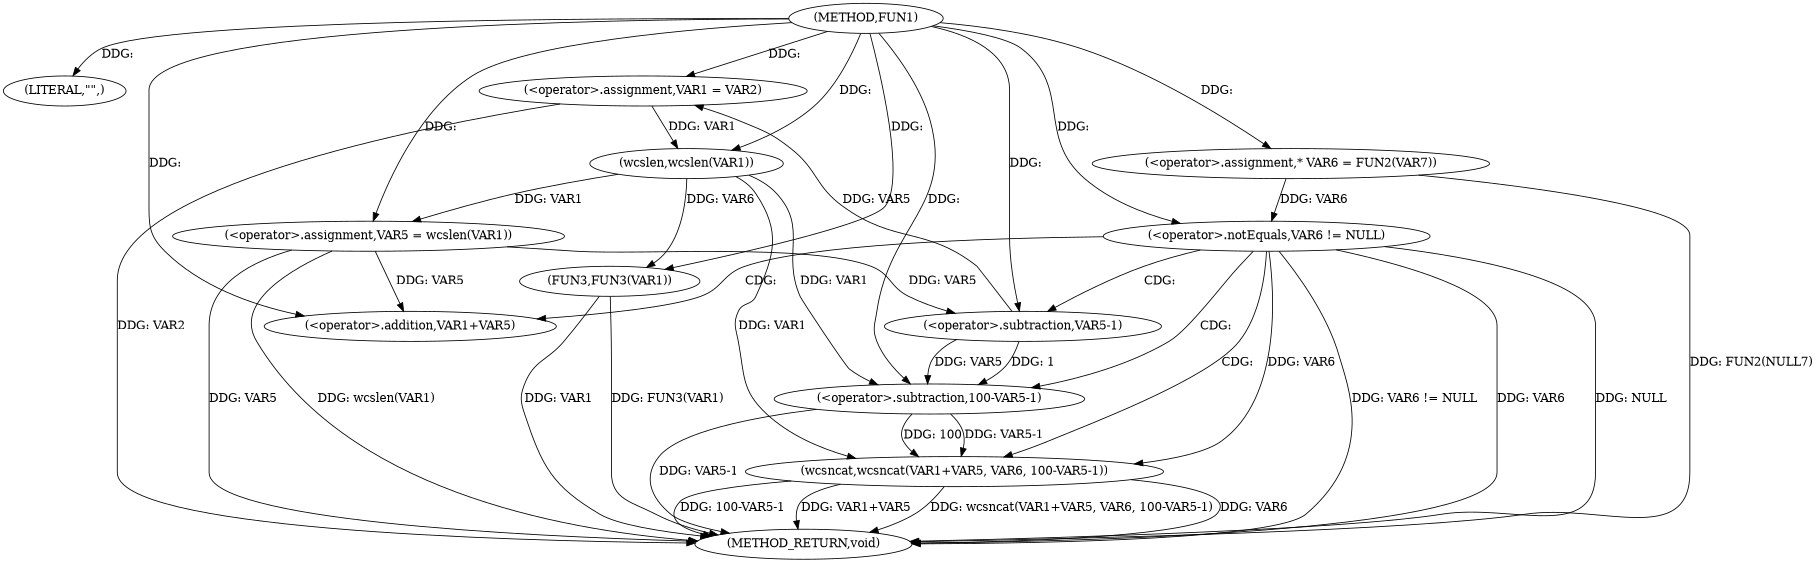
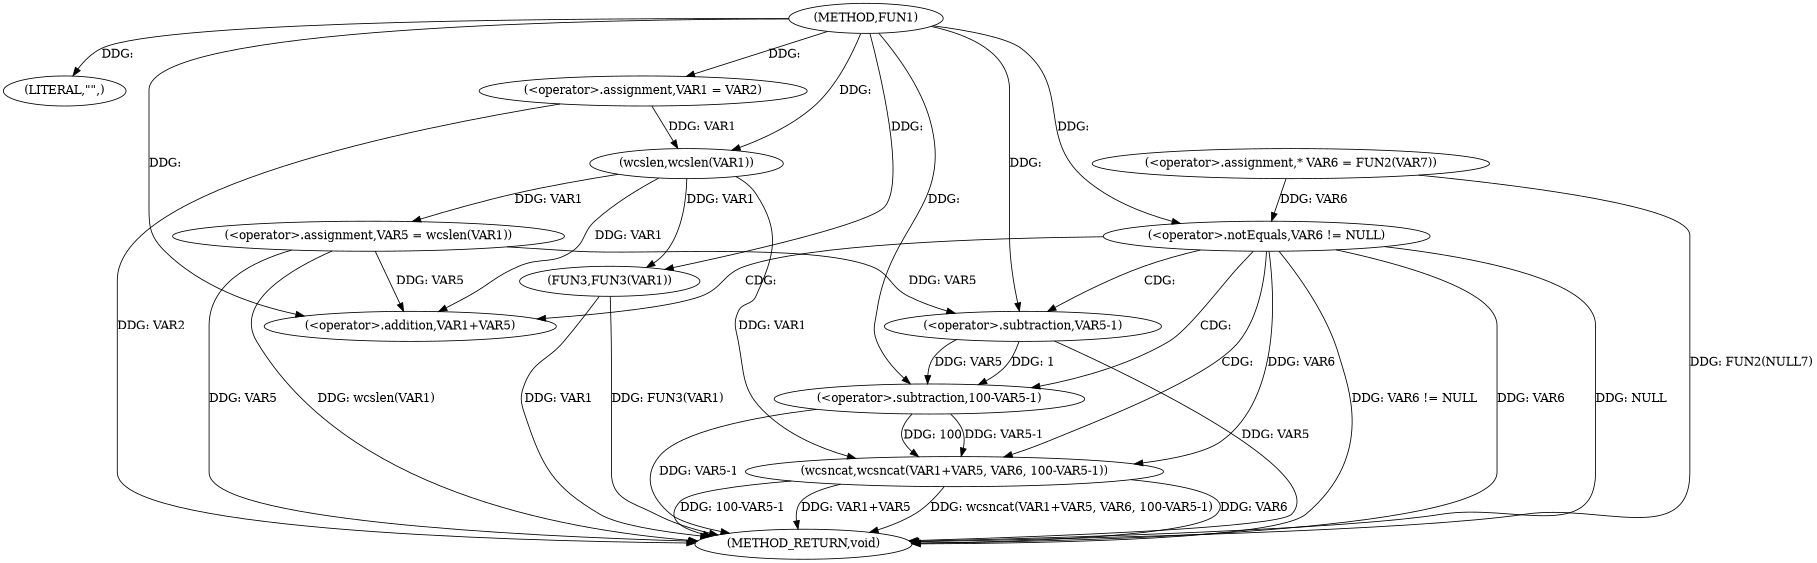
(546, 51) -> none
(1111, 60) -> none
(721, 200) -> (721, 200)
(855, 214) -> (1260, 522)
(795, 282) -> (561, 257)
